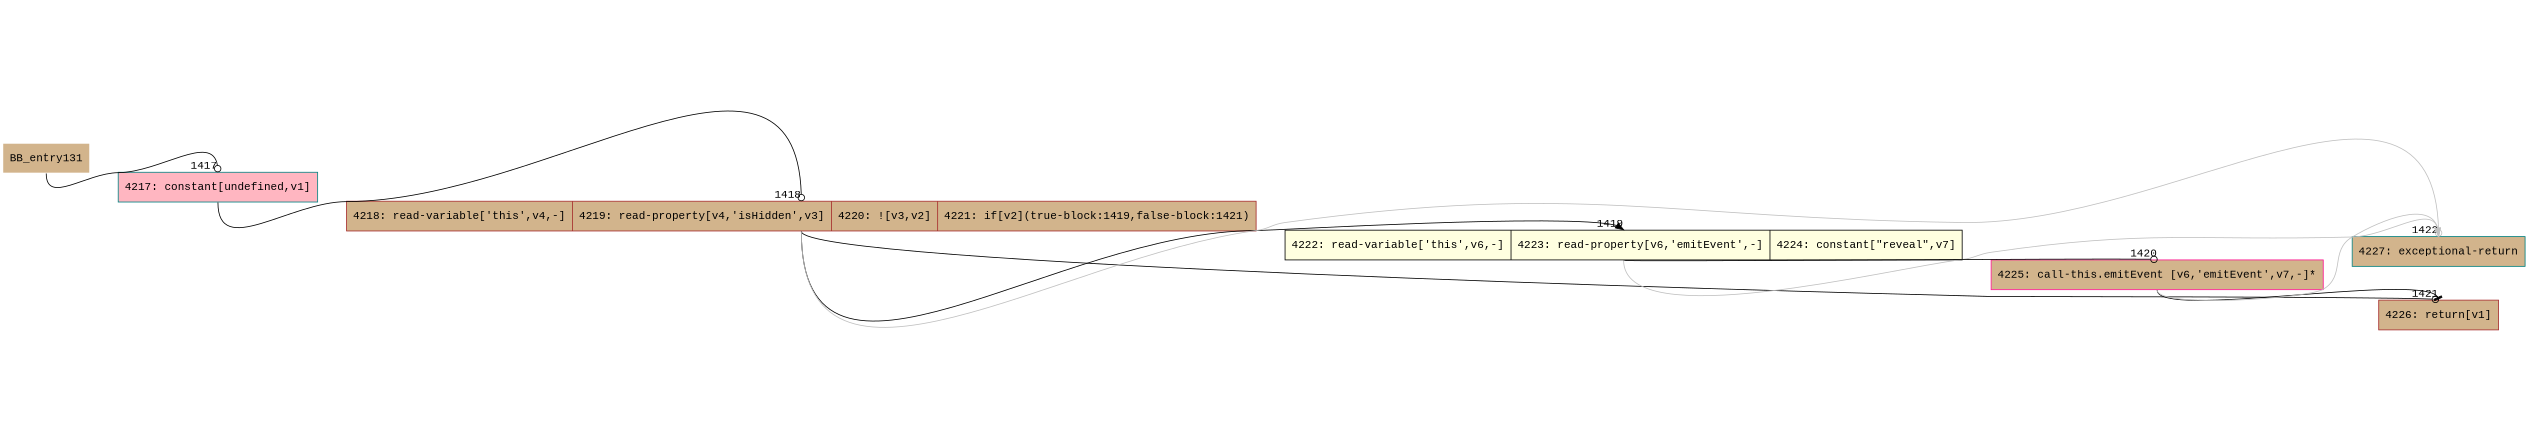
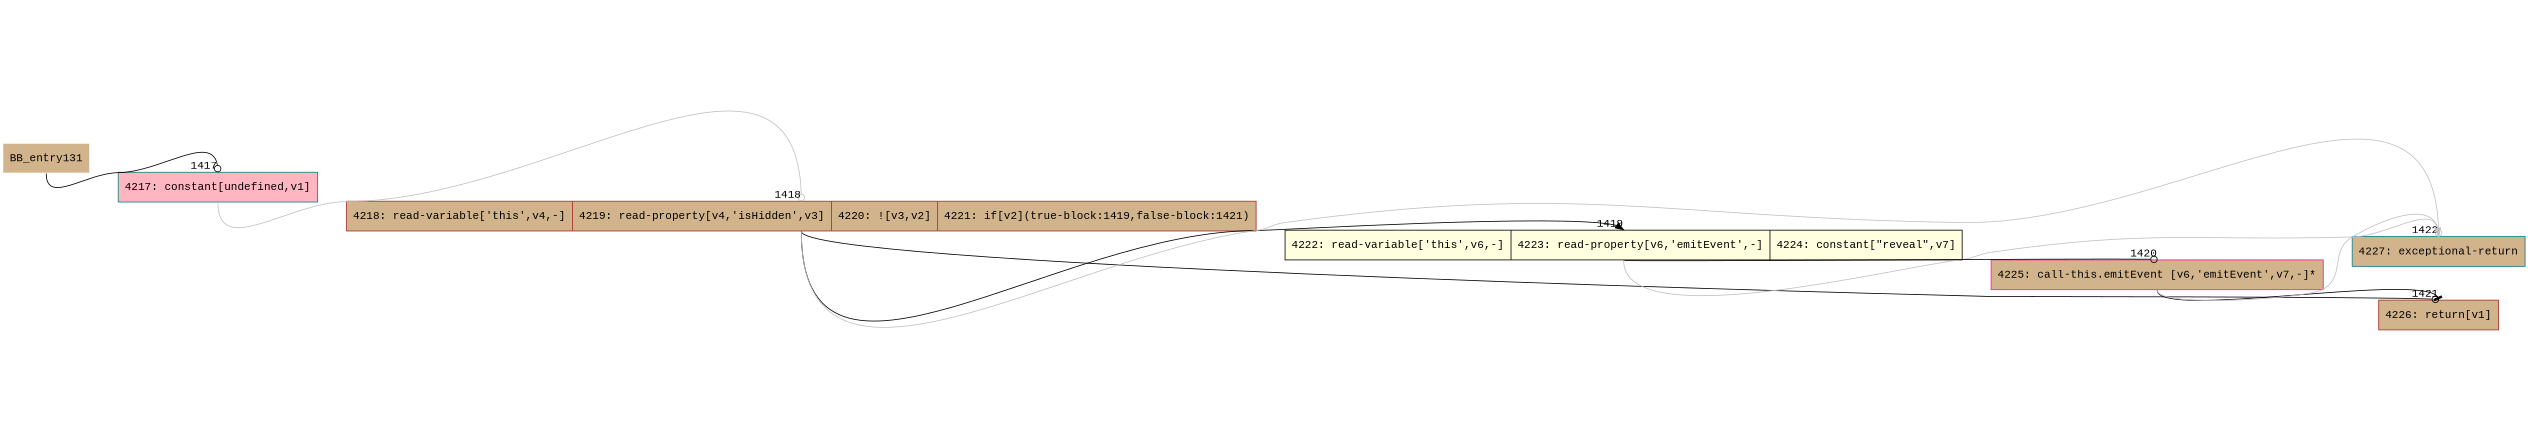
(527, 165) -> (527, 165)
